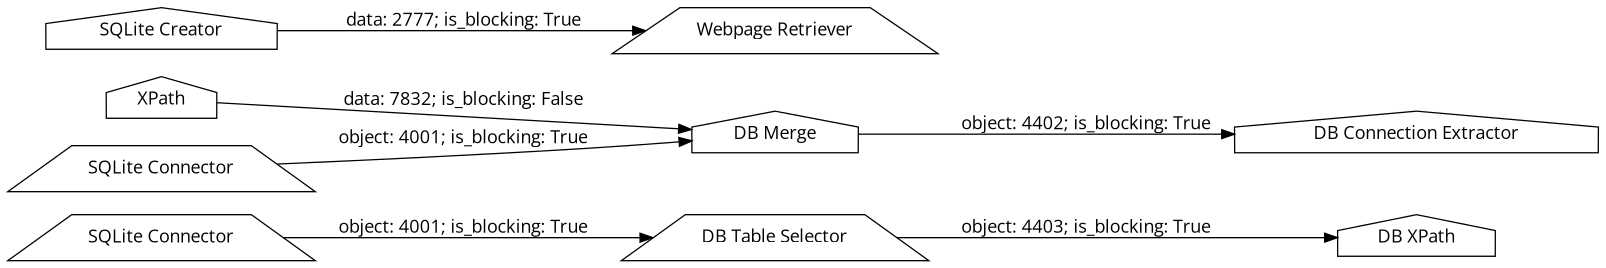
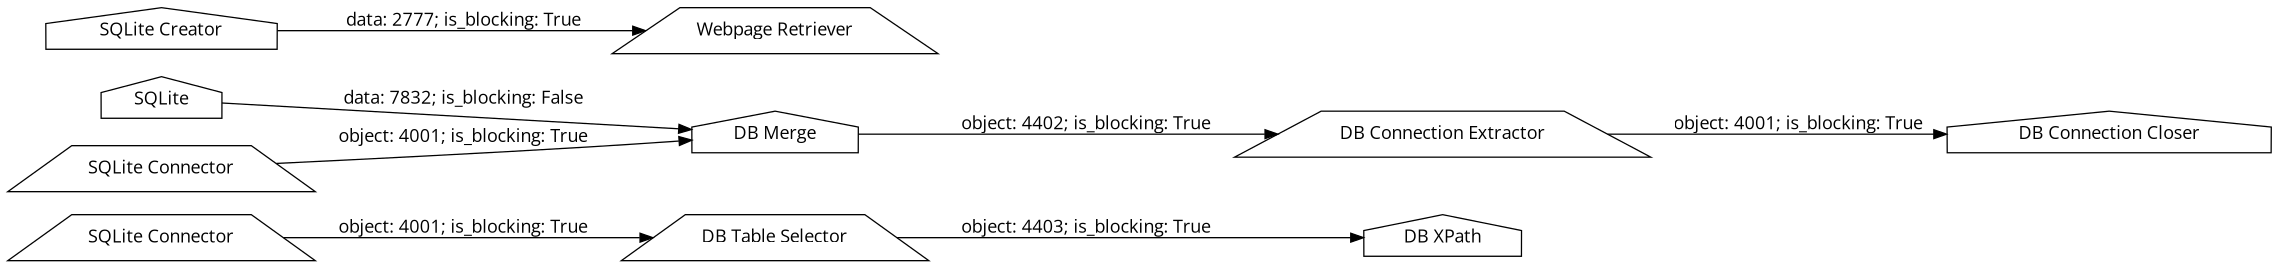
(162, 100) -> (162, 100)
(1416, 134) -> (1443, 134)
none -> (2109, 134)
